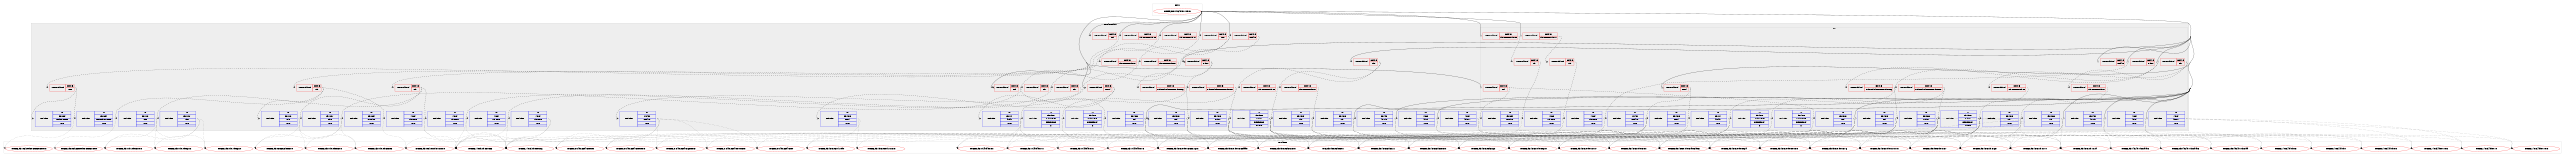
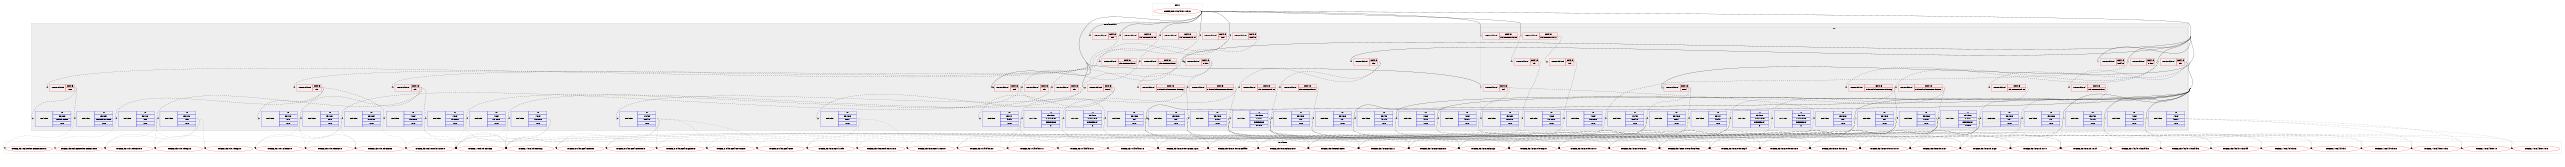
(280, 149) -> (280, 149)
(881, 149) -> (881, 149)
none -> (932, 149)
(1333, 149) -> (1333, 149)
